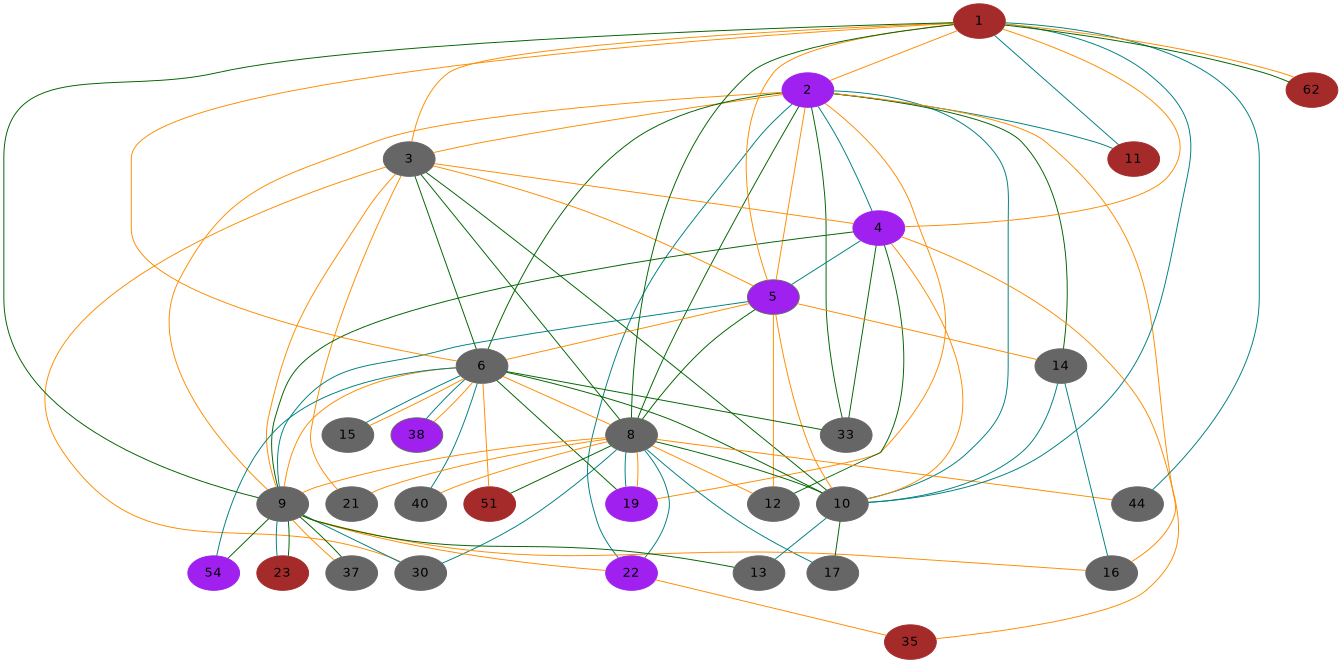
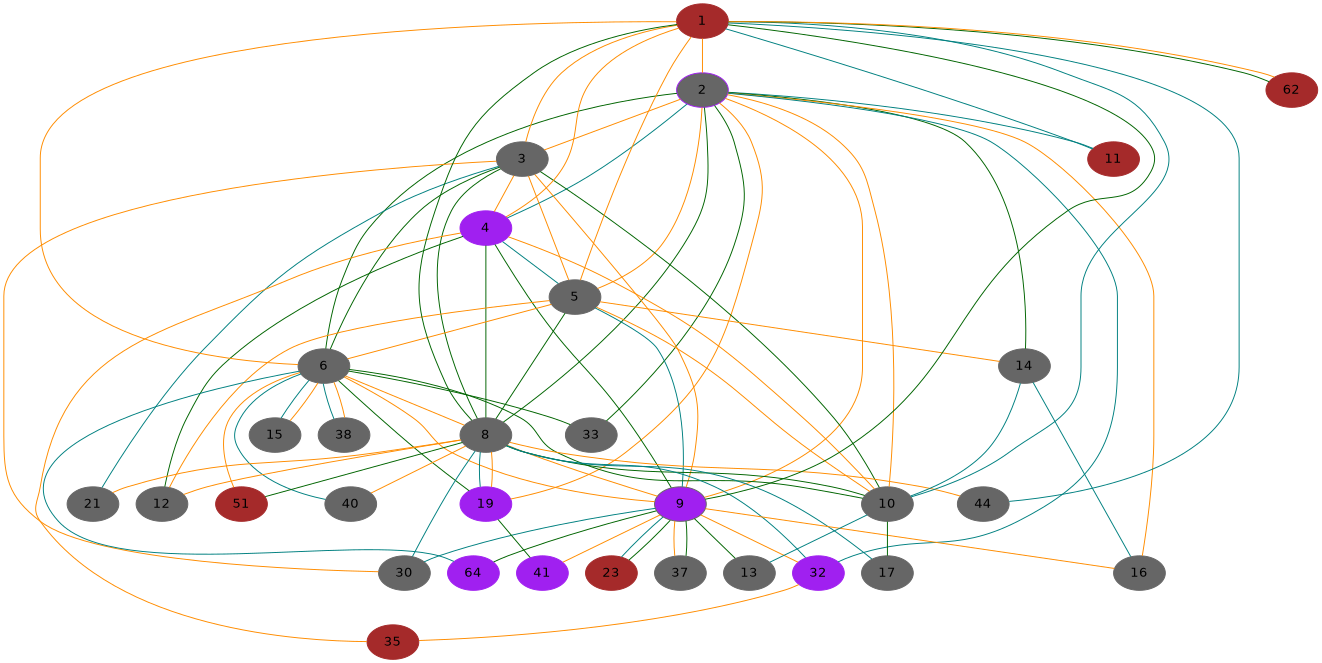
(808, 90) -> (702, 90)
(1008, 275) -> (883, 248)
(773, 297) -> (575, 297)
(339, 324) -> (289, 270)
(862, 332) -> (486, 332)
(417, 435) -> (344, 435)
(283, 504) -> (680, 504)
(214, 573) -> (473, 573)
none -> (542, 573)
(632, 573) -> (818, 573)
